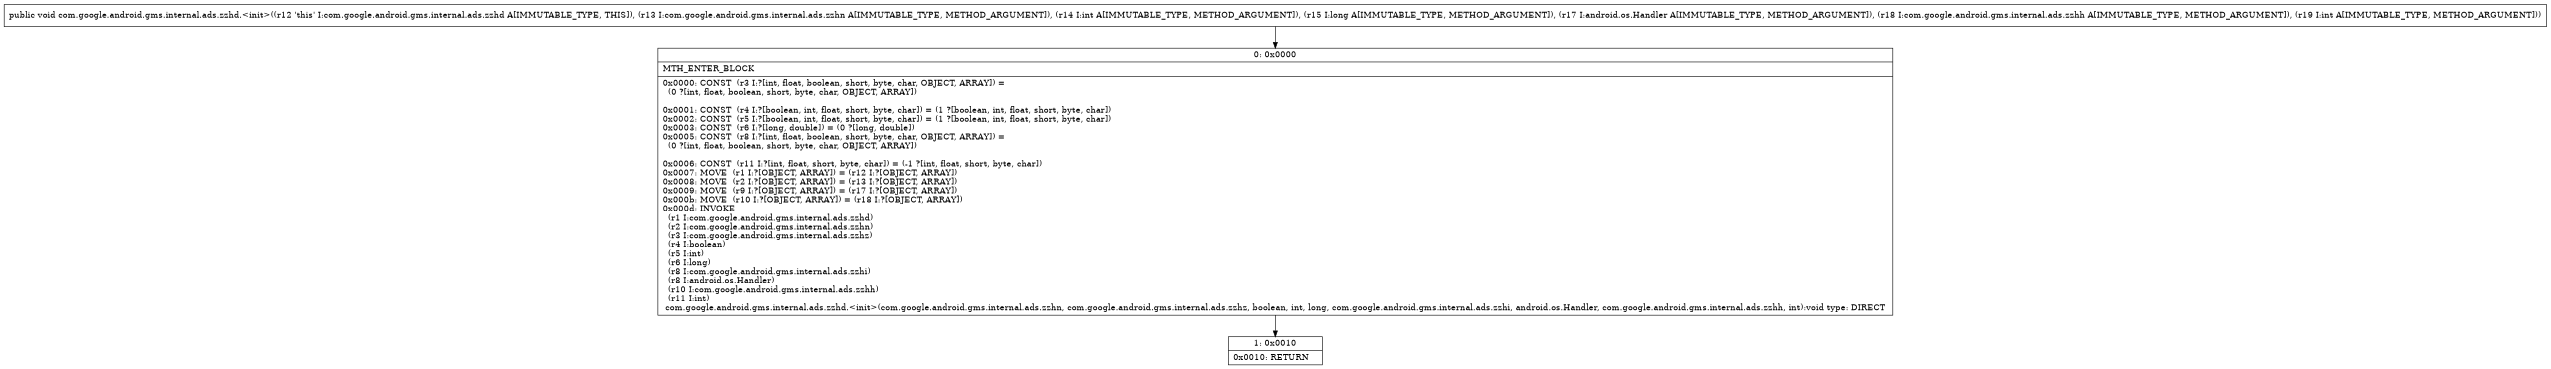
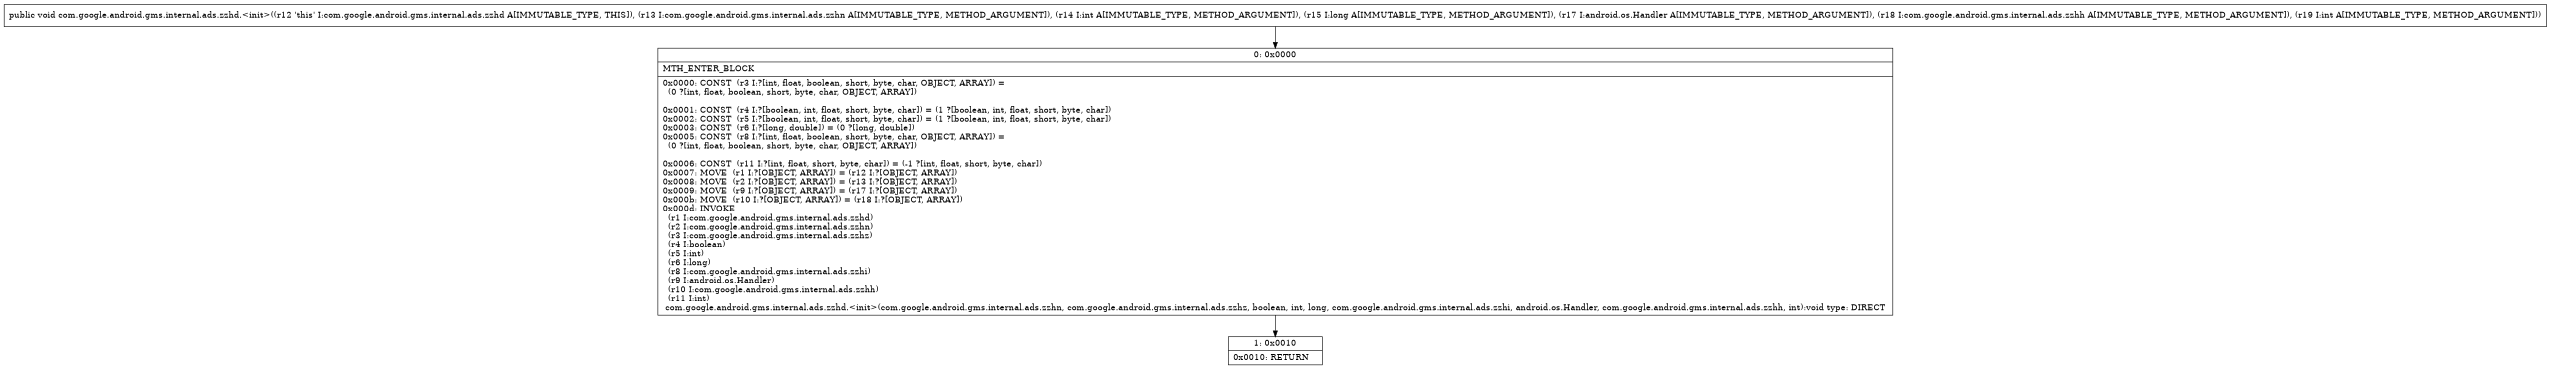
(719, 281) -> (719, 281)
